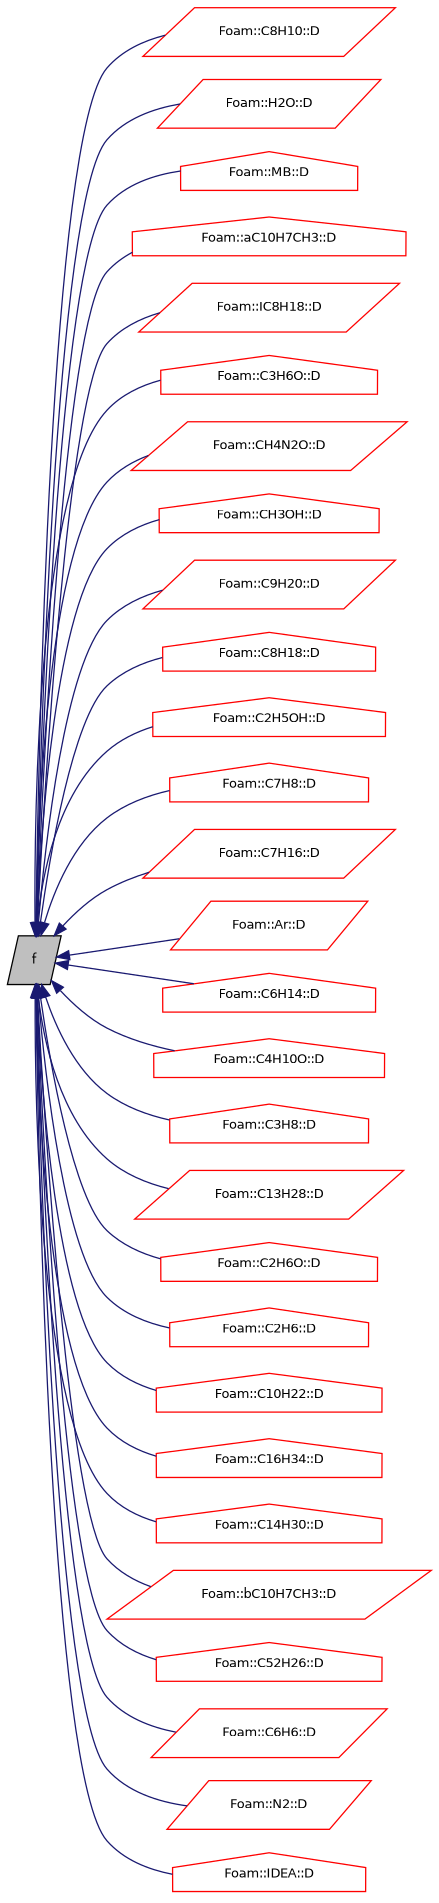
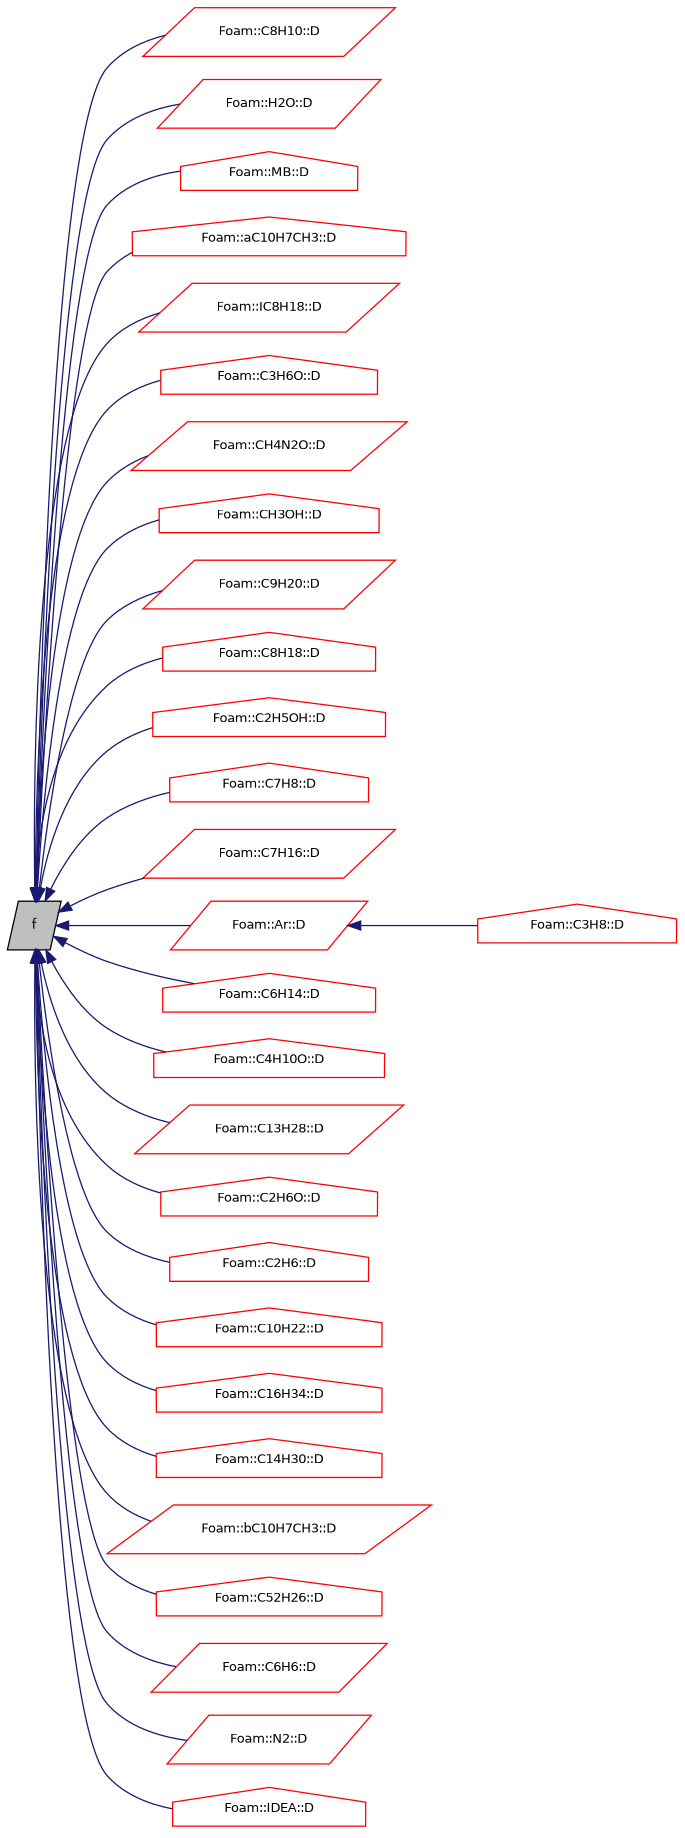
(90, 1077) -> (419, 926)
